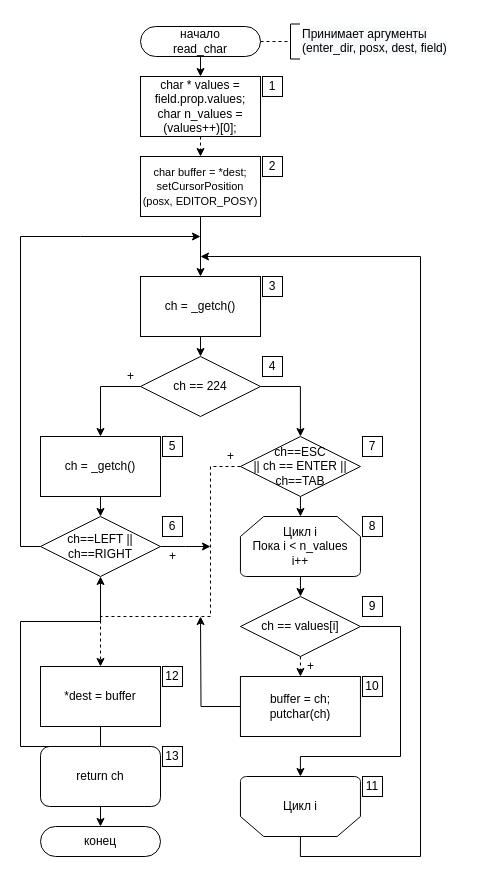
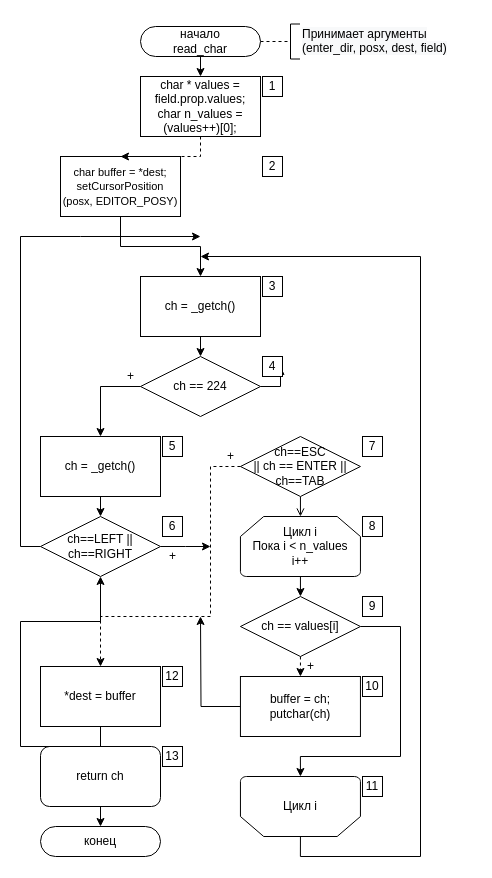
(201, 187) -> (121, 187)
(300, 397) -> (281, 382)
(300, 508) -> (300, 510)
